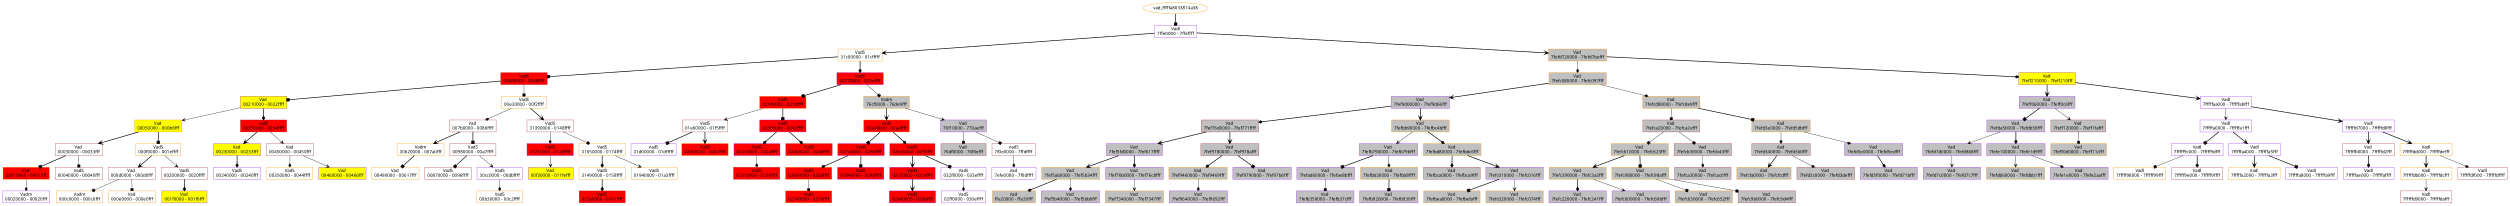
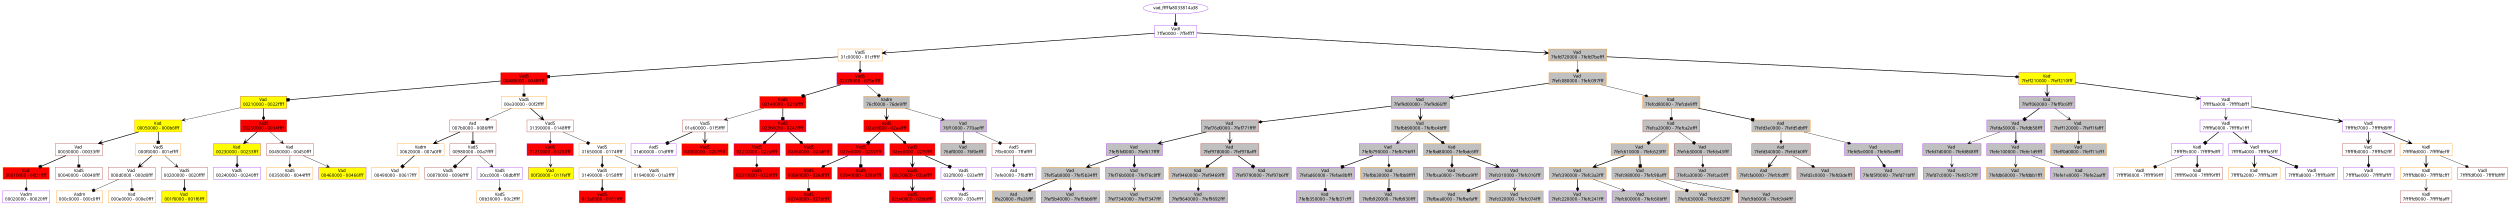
(1176, 8) -> (1176, 8)
